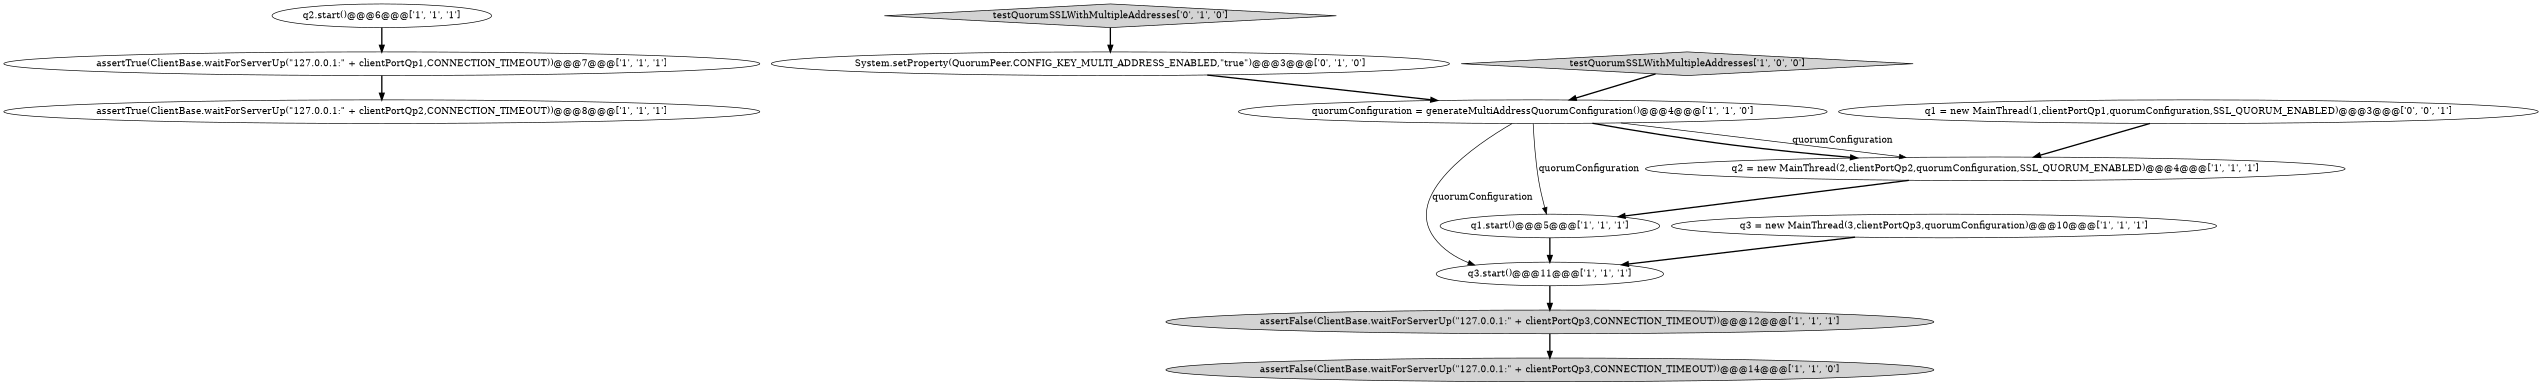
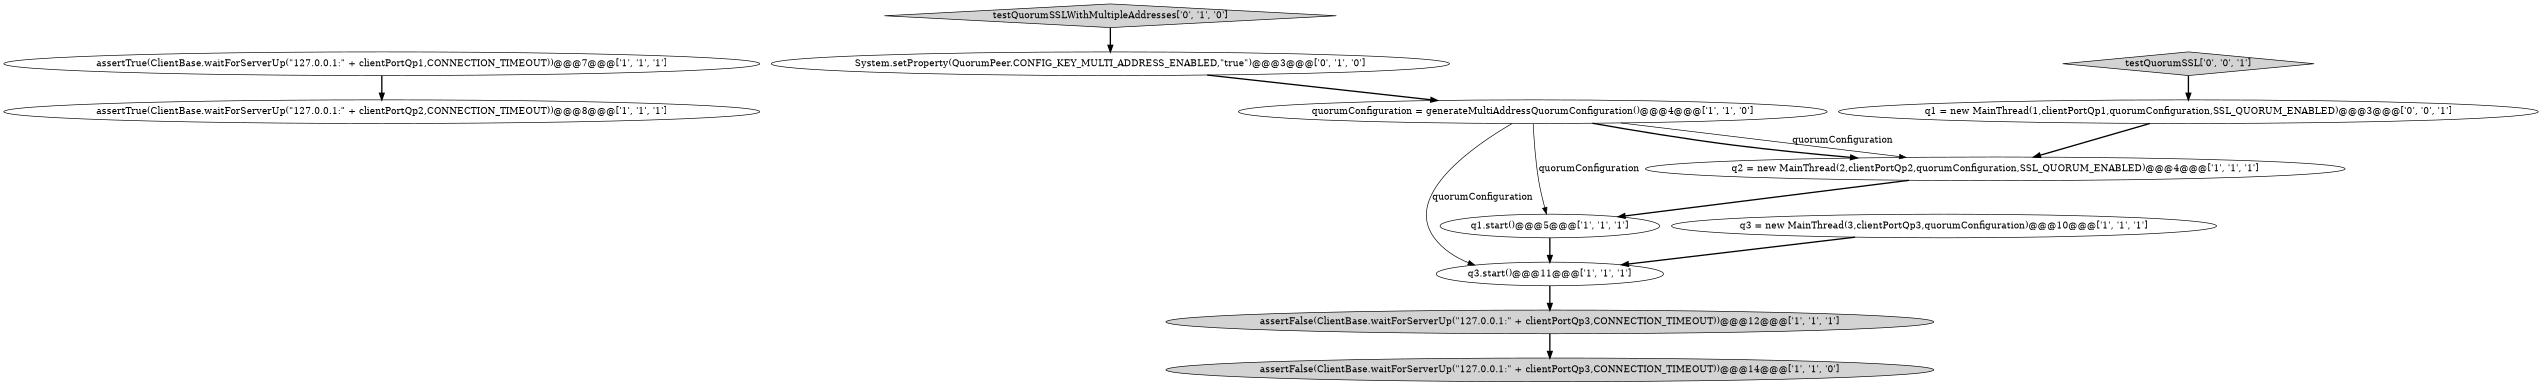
(382, 16) -> none
(1687, 64) -> none
none -> (2188, 64)
